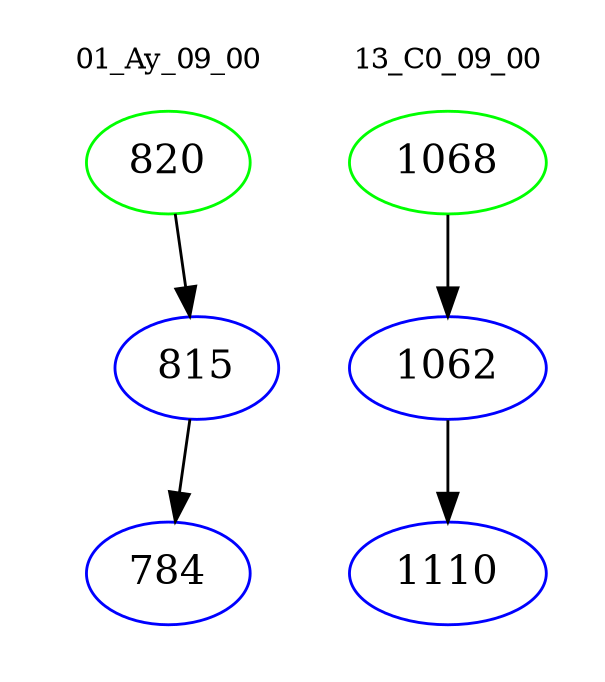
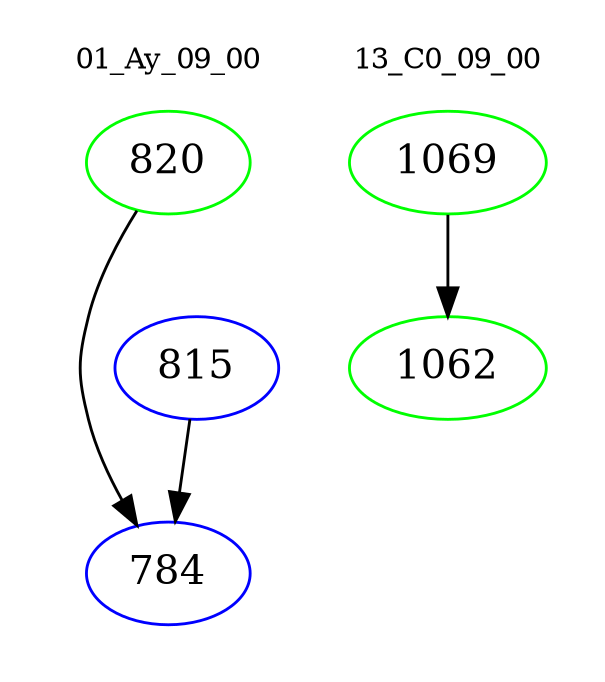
(448, 163) -> (448, 163)
(180, 250) -> (81, 354)
(448, 368) -> (448, 368)
(448, 573) -> none
